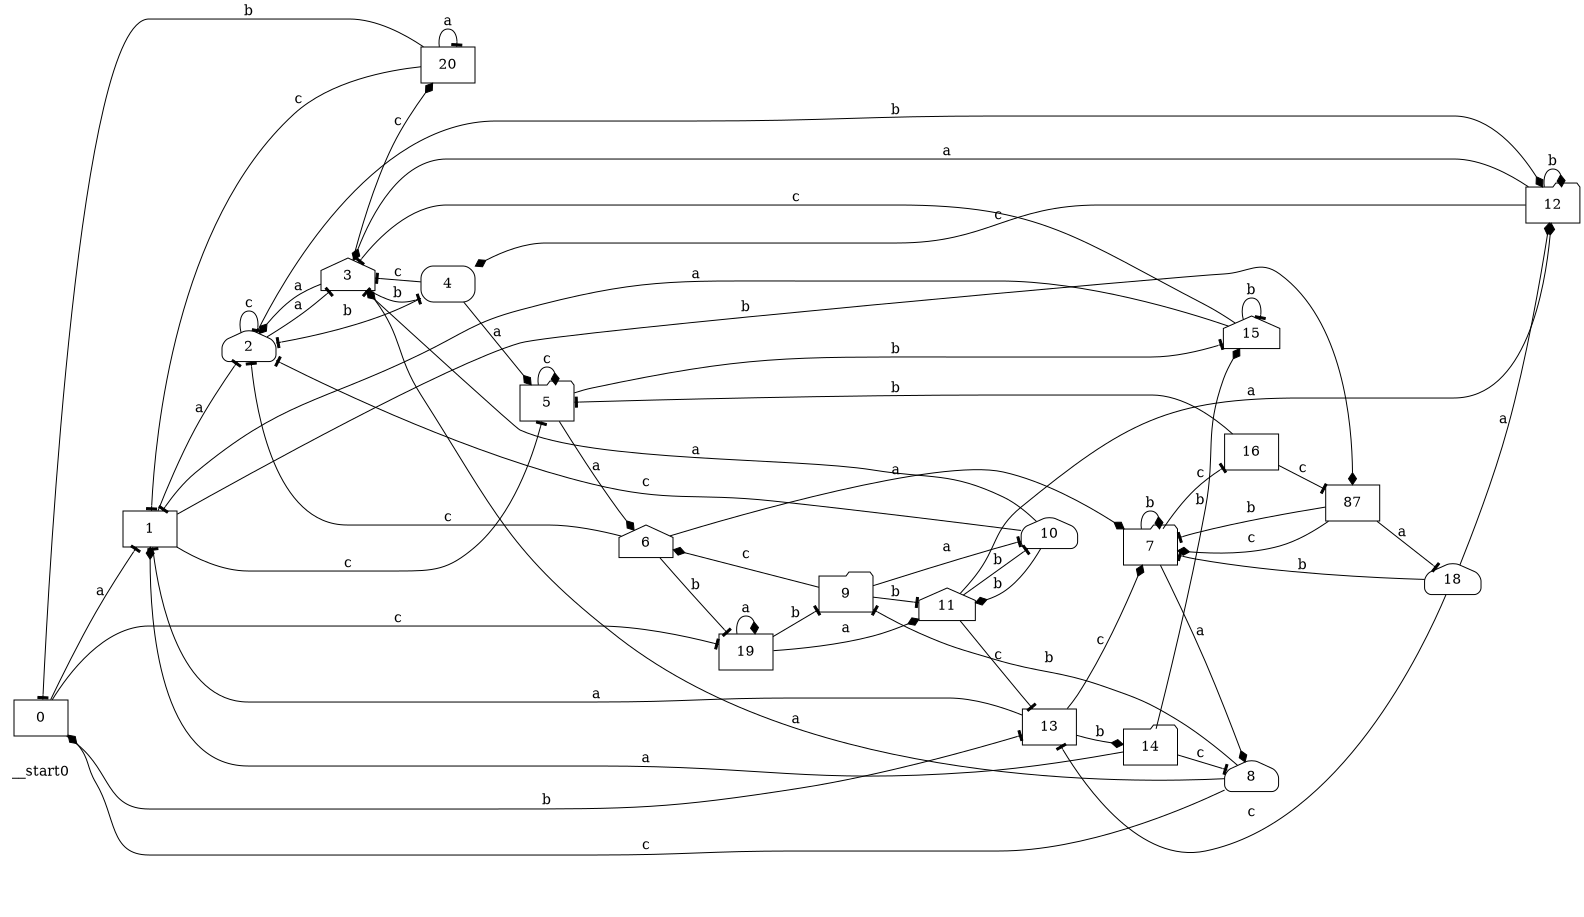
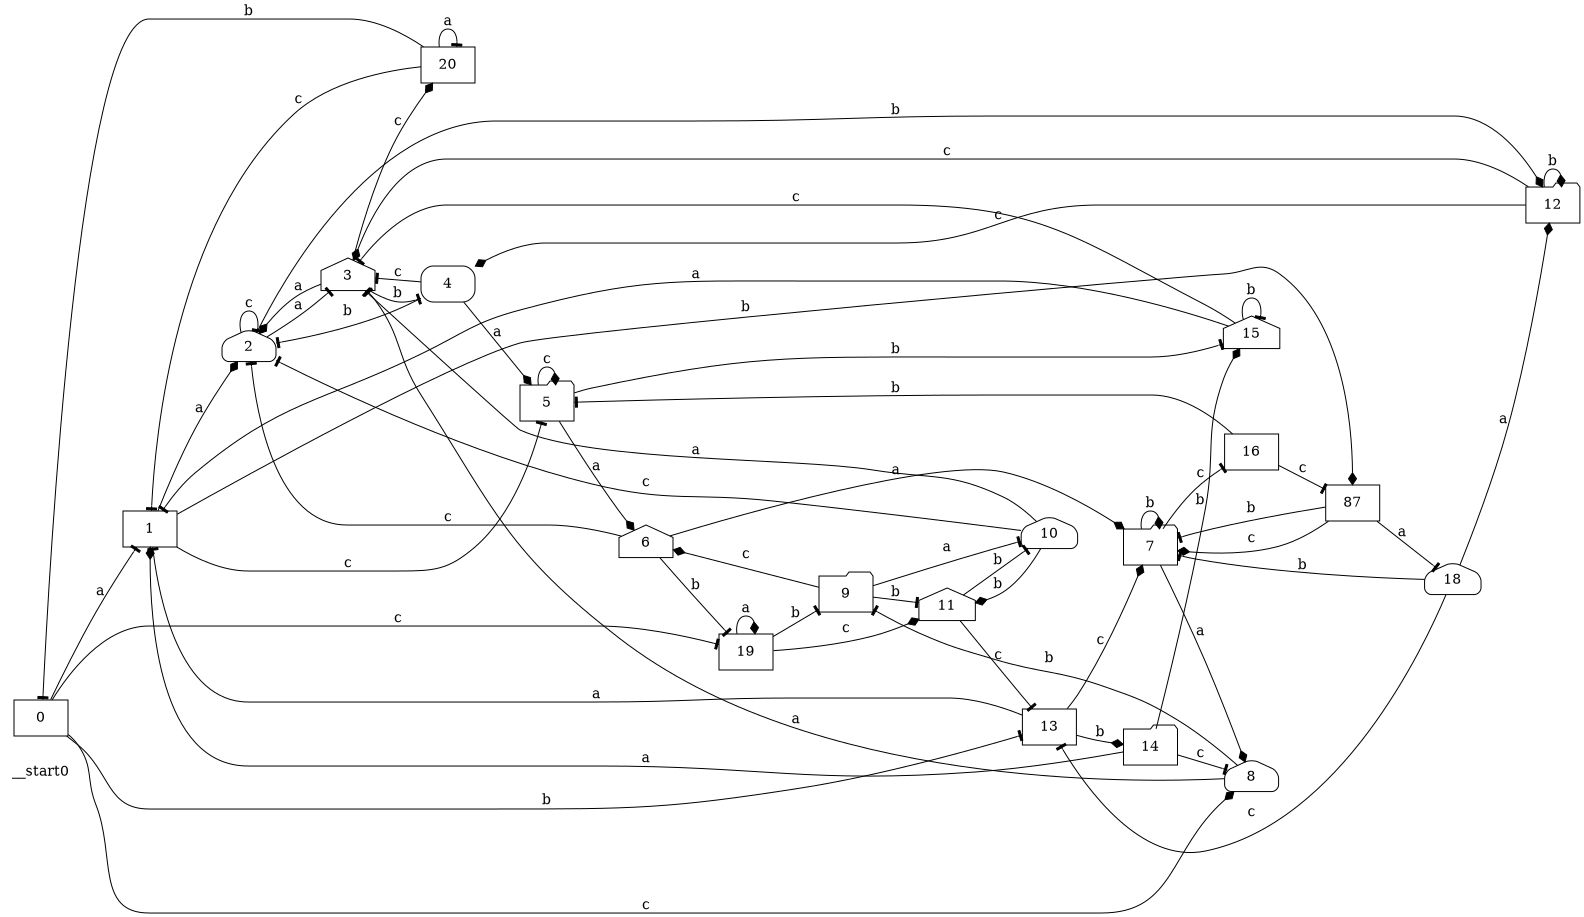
(947, 152) -> (947, 152)
(1272, 399) -> none
(191, 436) -> (191, 436)
(846, 628) -> (846, 628)
(706, 691) -> (706, 691)
(621, 855) -> (608, 913)
